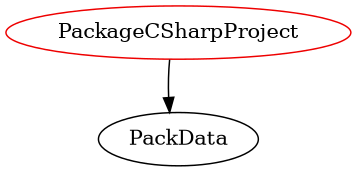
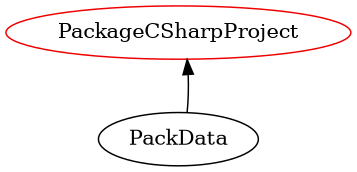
(169, 79) -> (188, 93)
